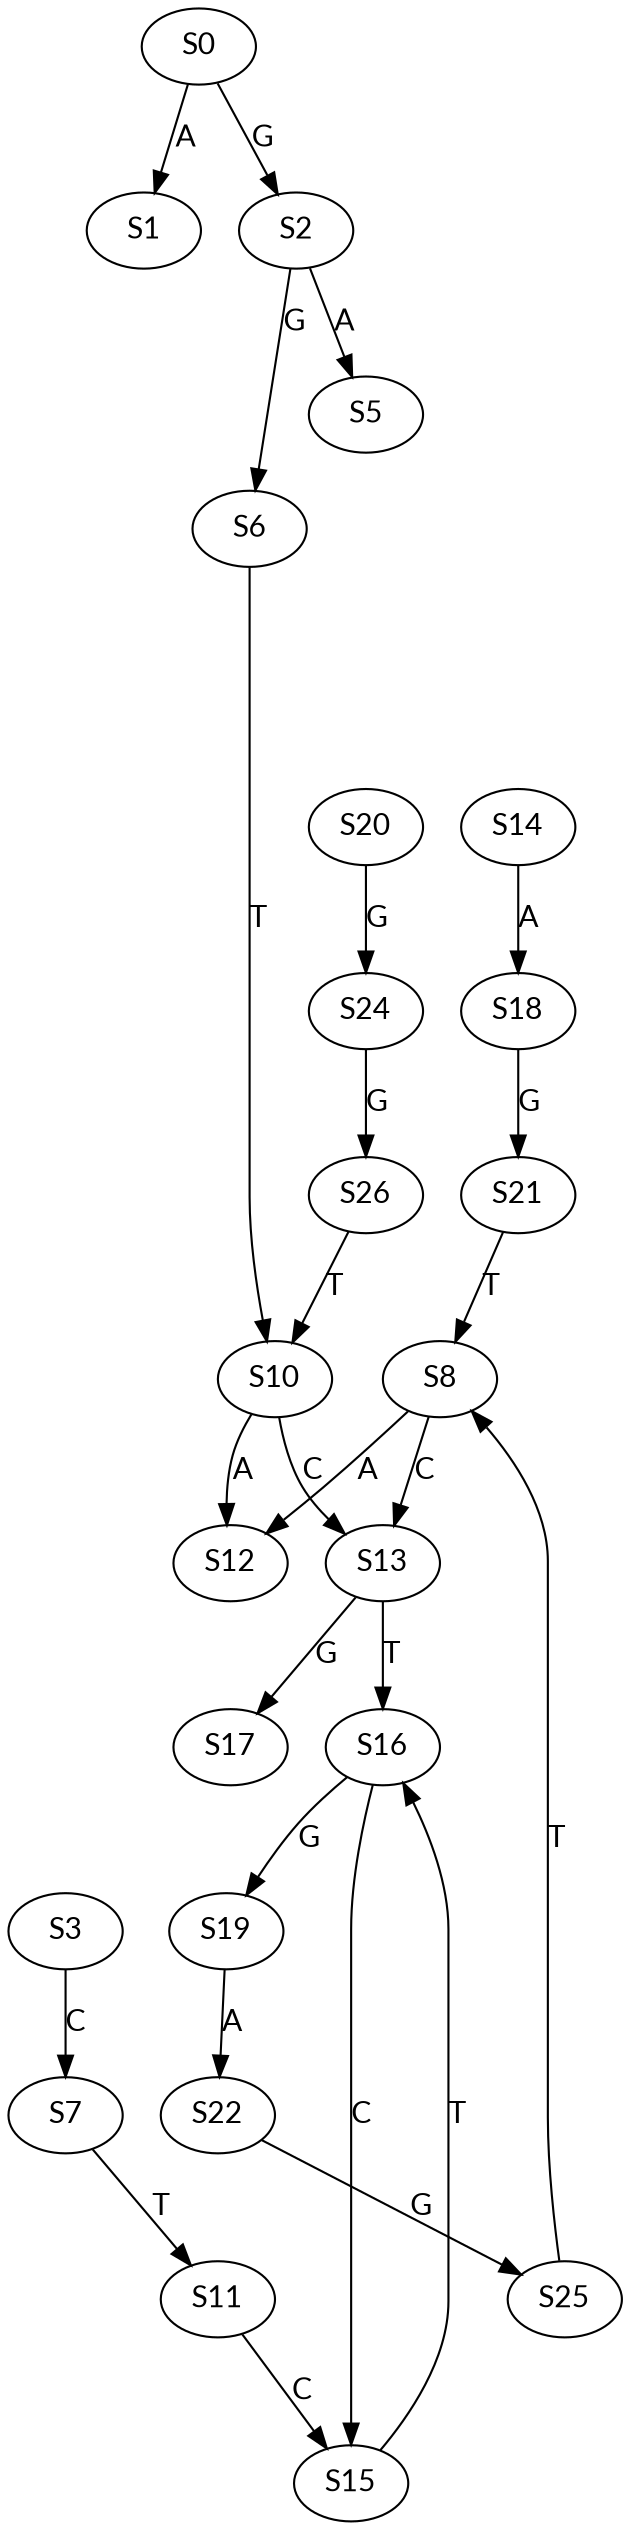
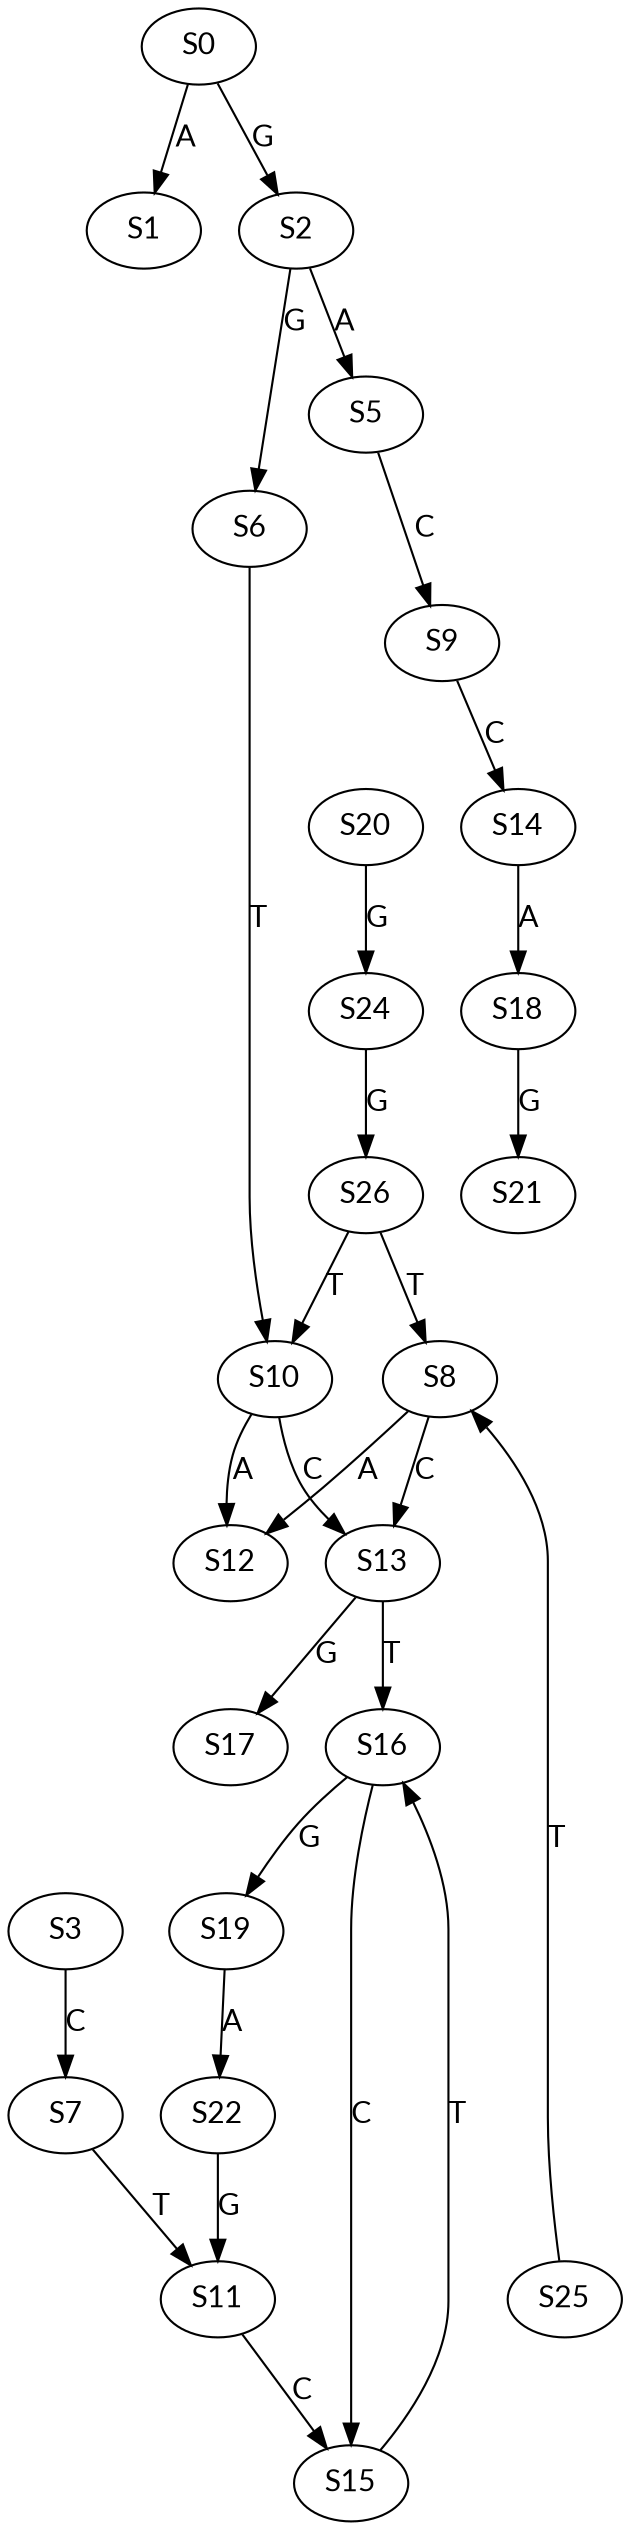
none -> (442, 643)
(484, 1277) -> (399, 1278)
(382, 2202) -> (218, 2197)
